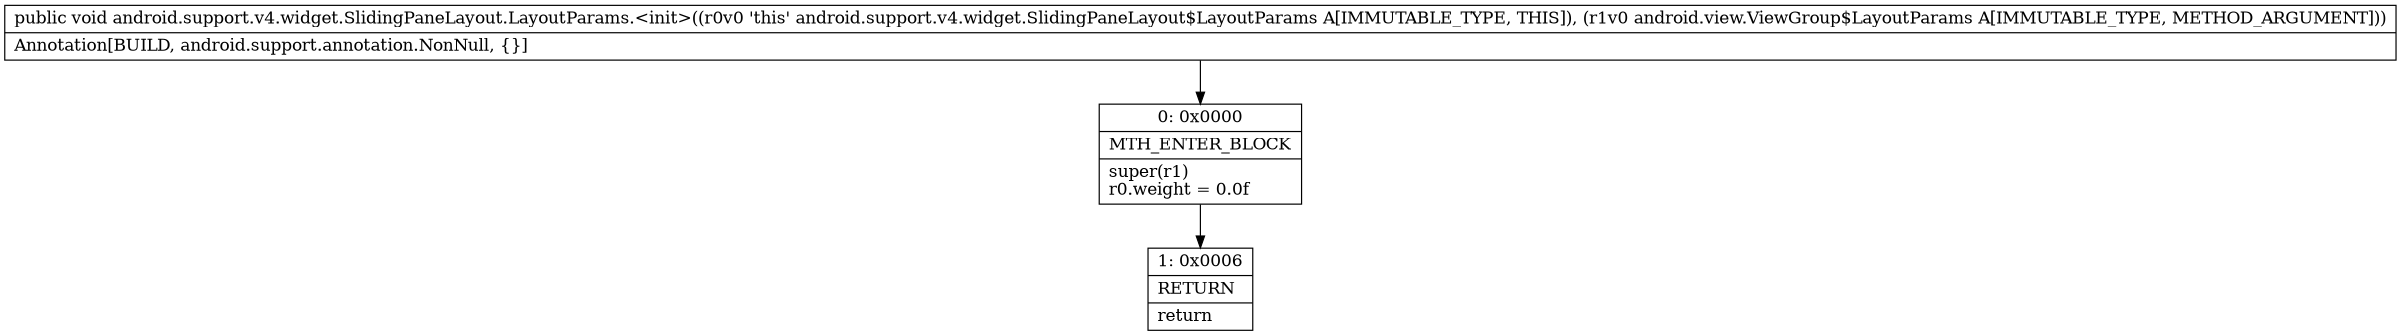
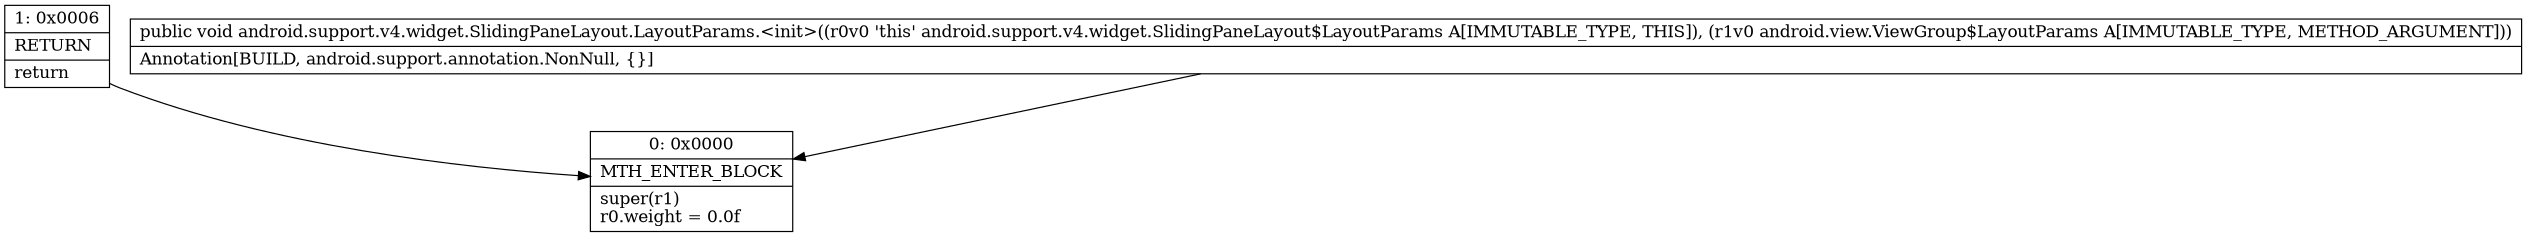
(1200, 220) -> (341, 147)
